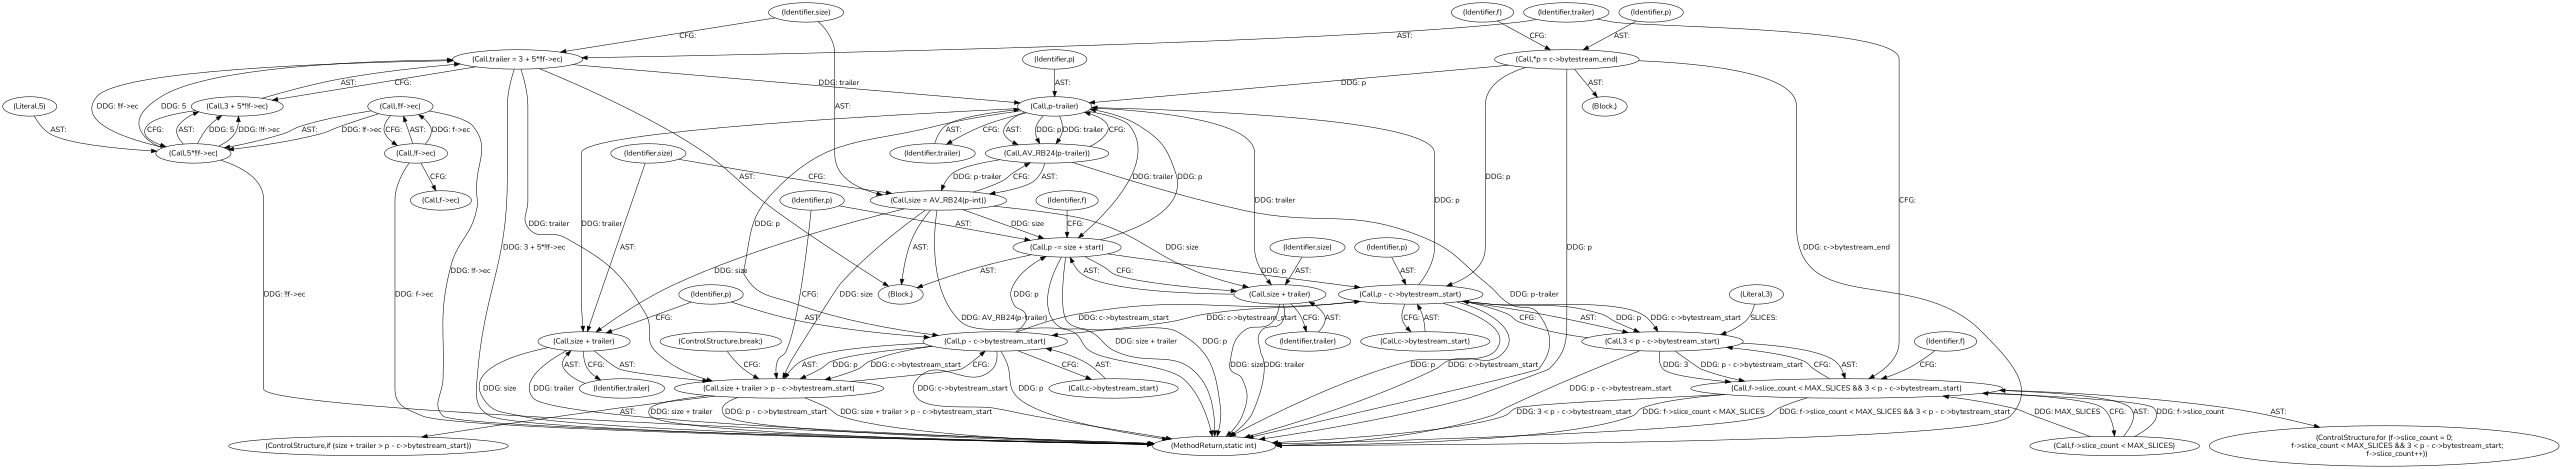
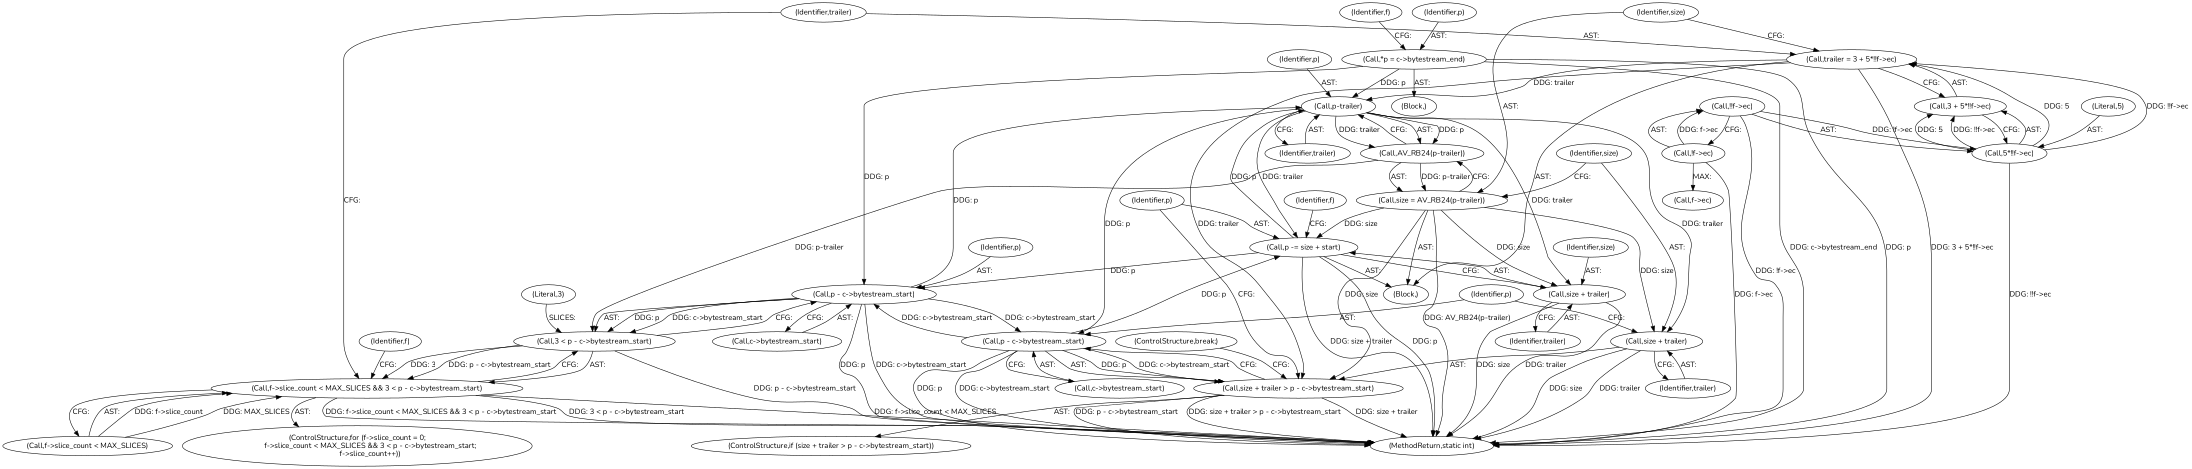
(440, 177) -> (1703, 177)
(938, 200) -> (1432, 200)
(1478, 276) -> (971, 187)
